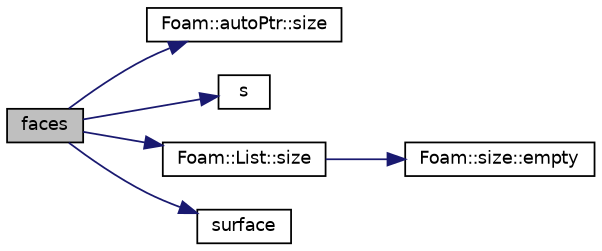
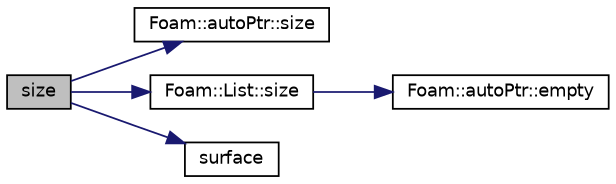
(244, 92) -> none
(45, 126) -> (39, 92)
(500, 159) -> (501, 92)
